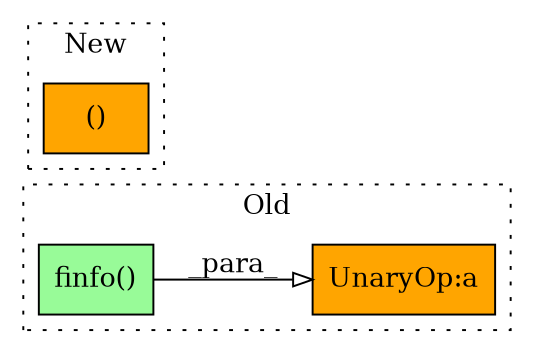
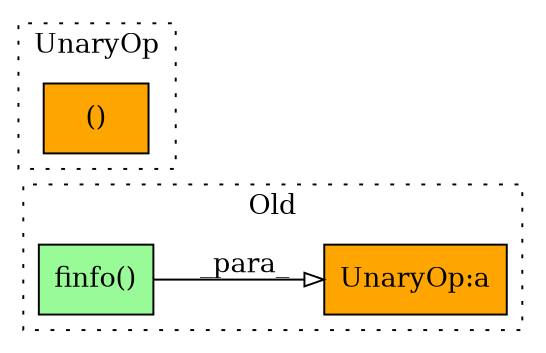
(96, 46) -> (97, 46)
